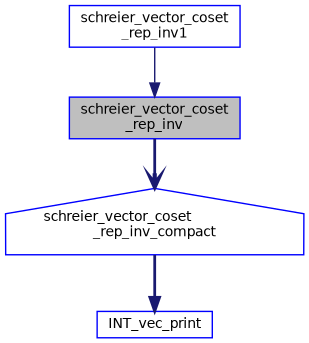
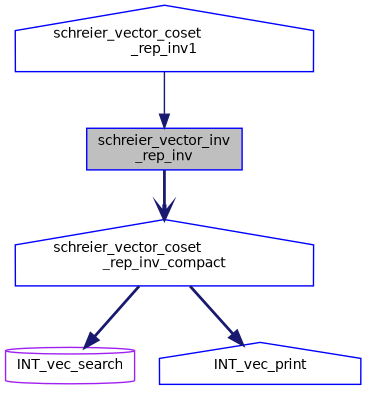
(155, 26) -> (164, 42)
(155, 118) -> (164, 149)
(155, 325) -> (260, 366)
none -> (70, 366)
